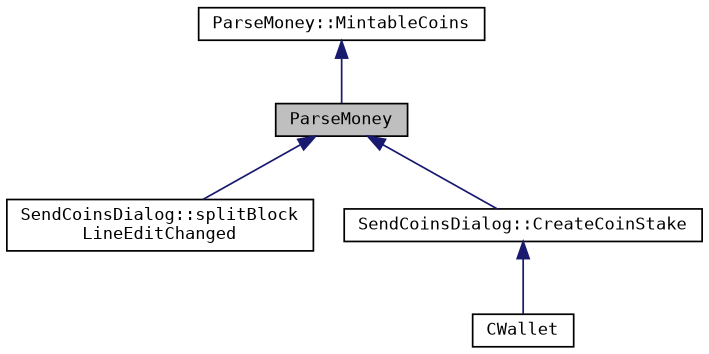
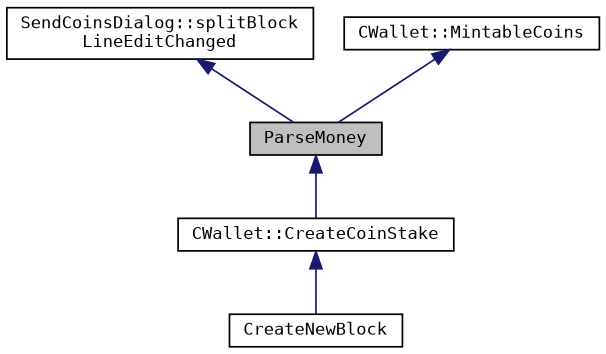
(342, 24) -> (472, 33)
(252, 172) -> (253, 96)
(523, 225) -> (316, 235)
(523, 331) -> (316, 331)
